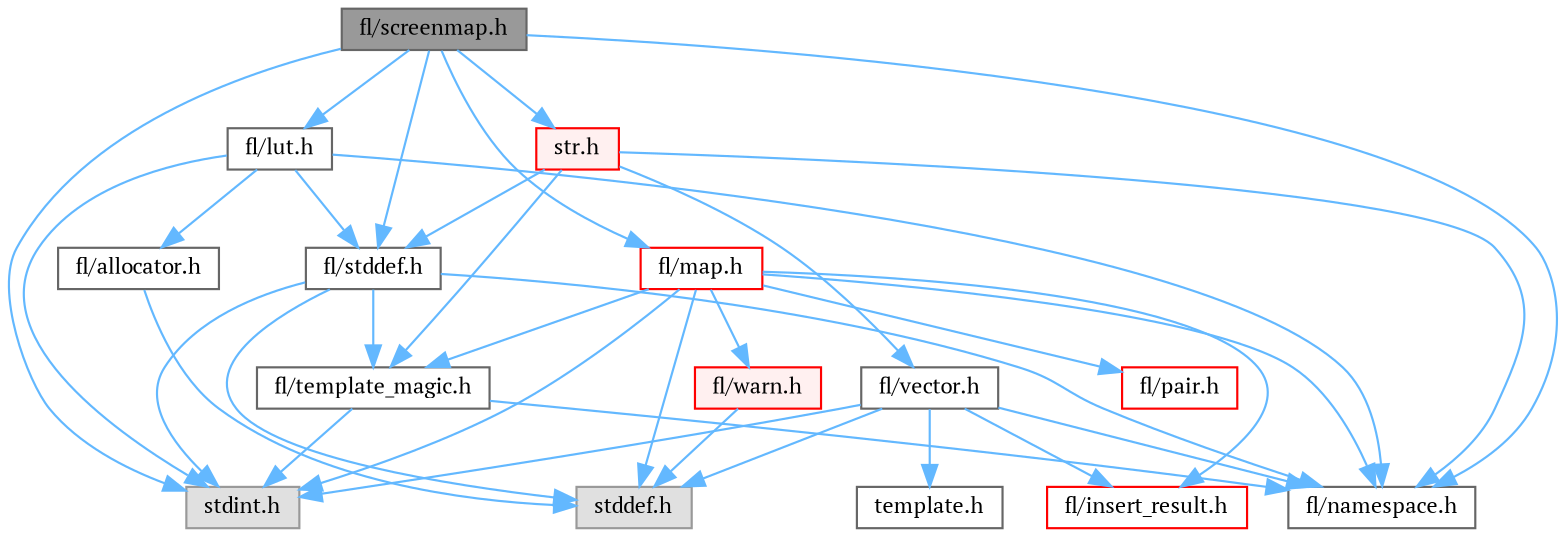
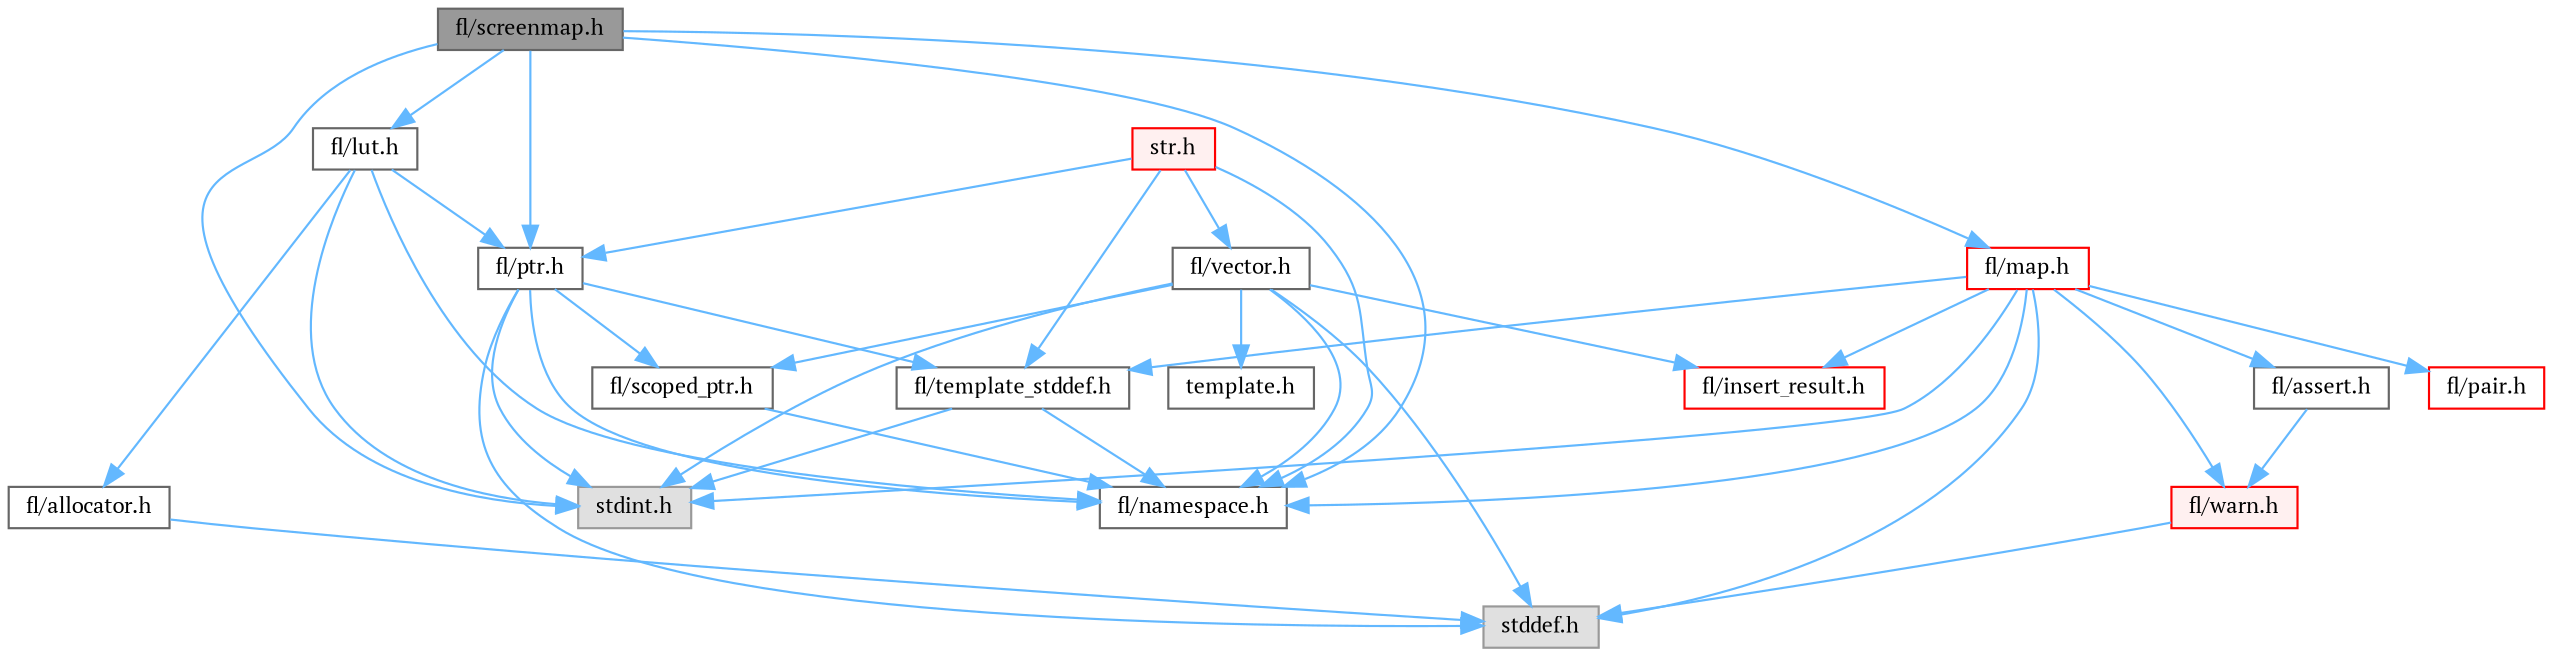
(497, 82) -> none
(373, 268) -> (530, 268)
(373, 388) -> (1013, 388)
none -> (683, 388)
none -> (2321, 388)
